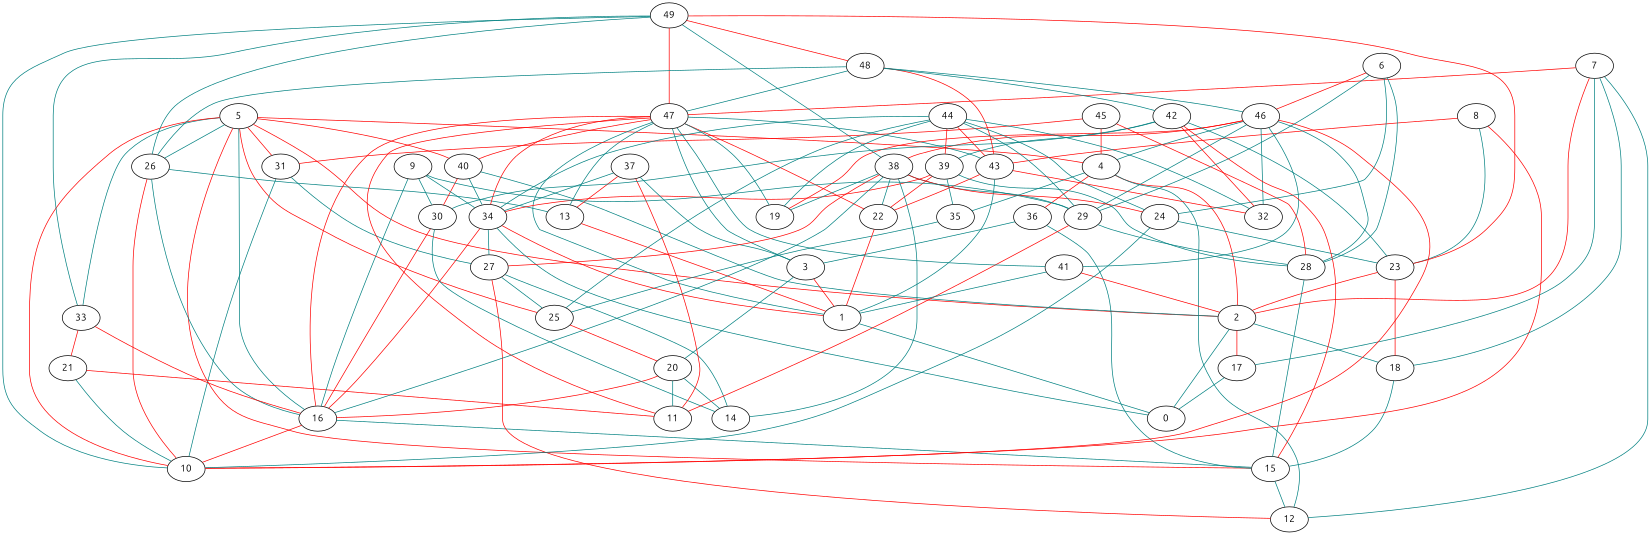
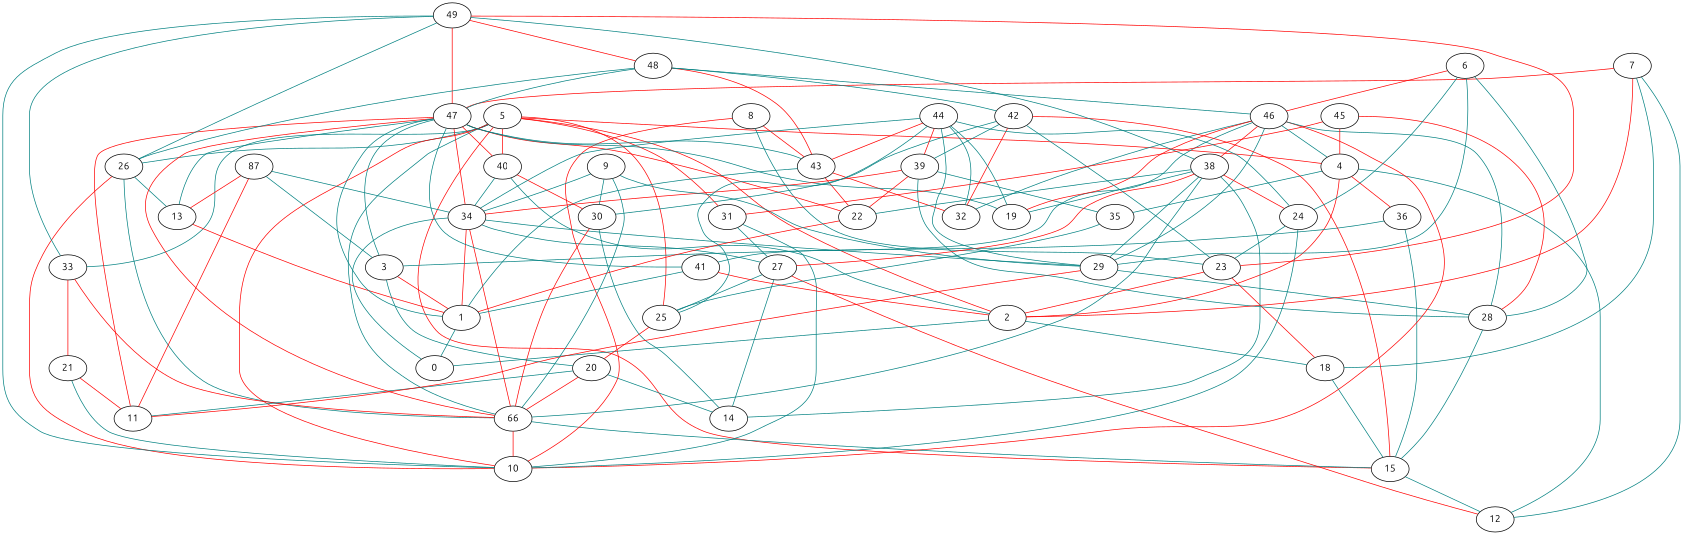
(630, 167) -> (254, 167)
none -> (693, 240)
(1237, 368) -> none
(318, 419) -> (513, 419)
